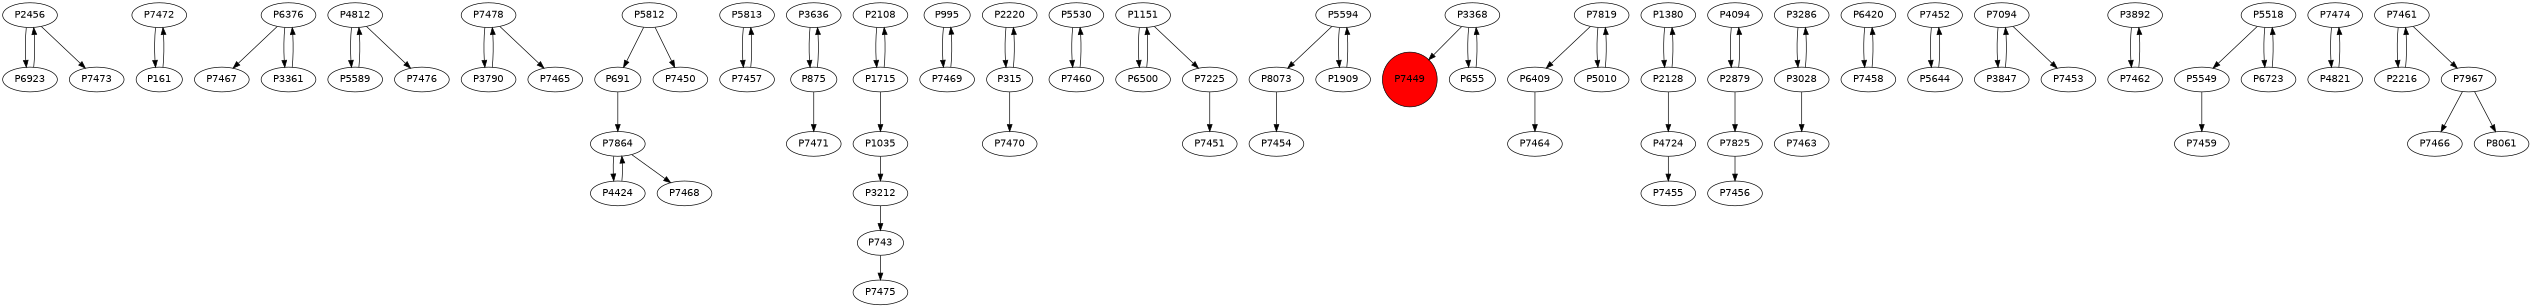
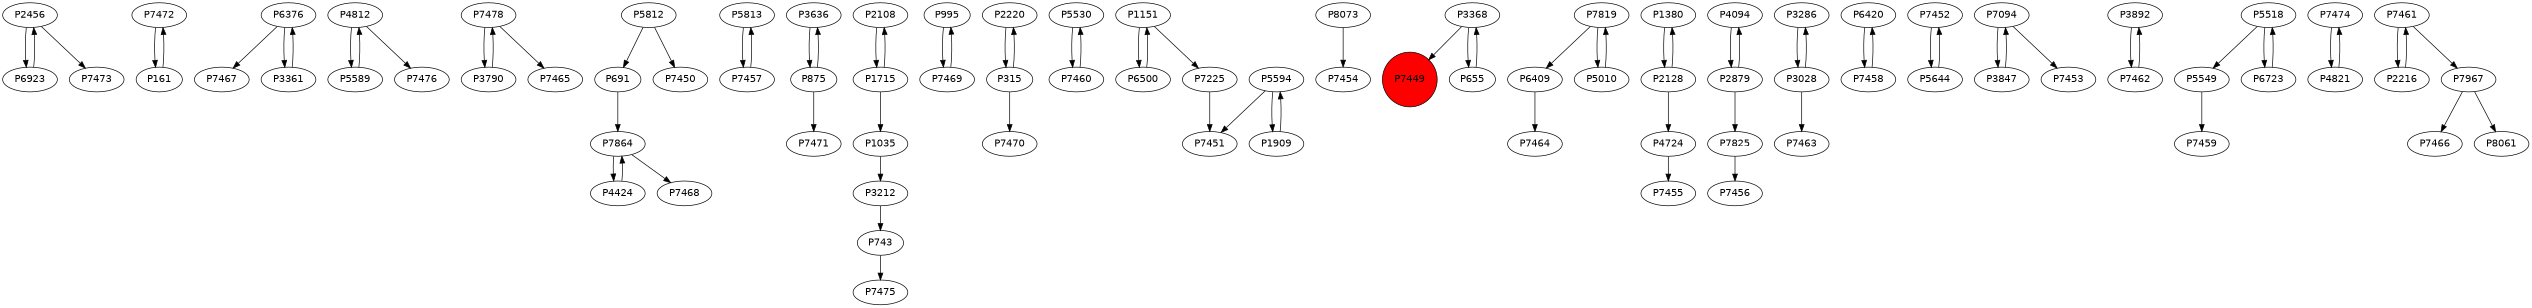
(1312, 45) -> (1246, 109)
